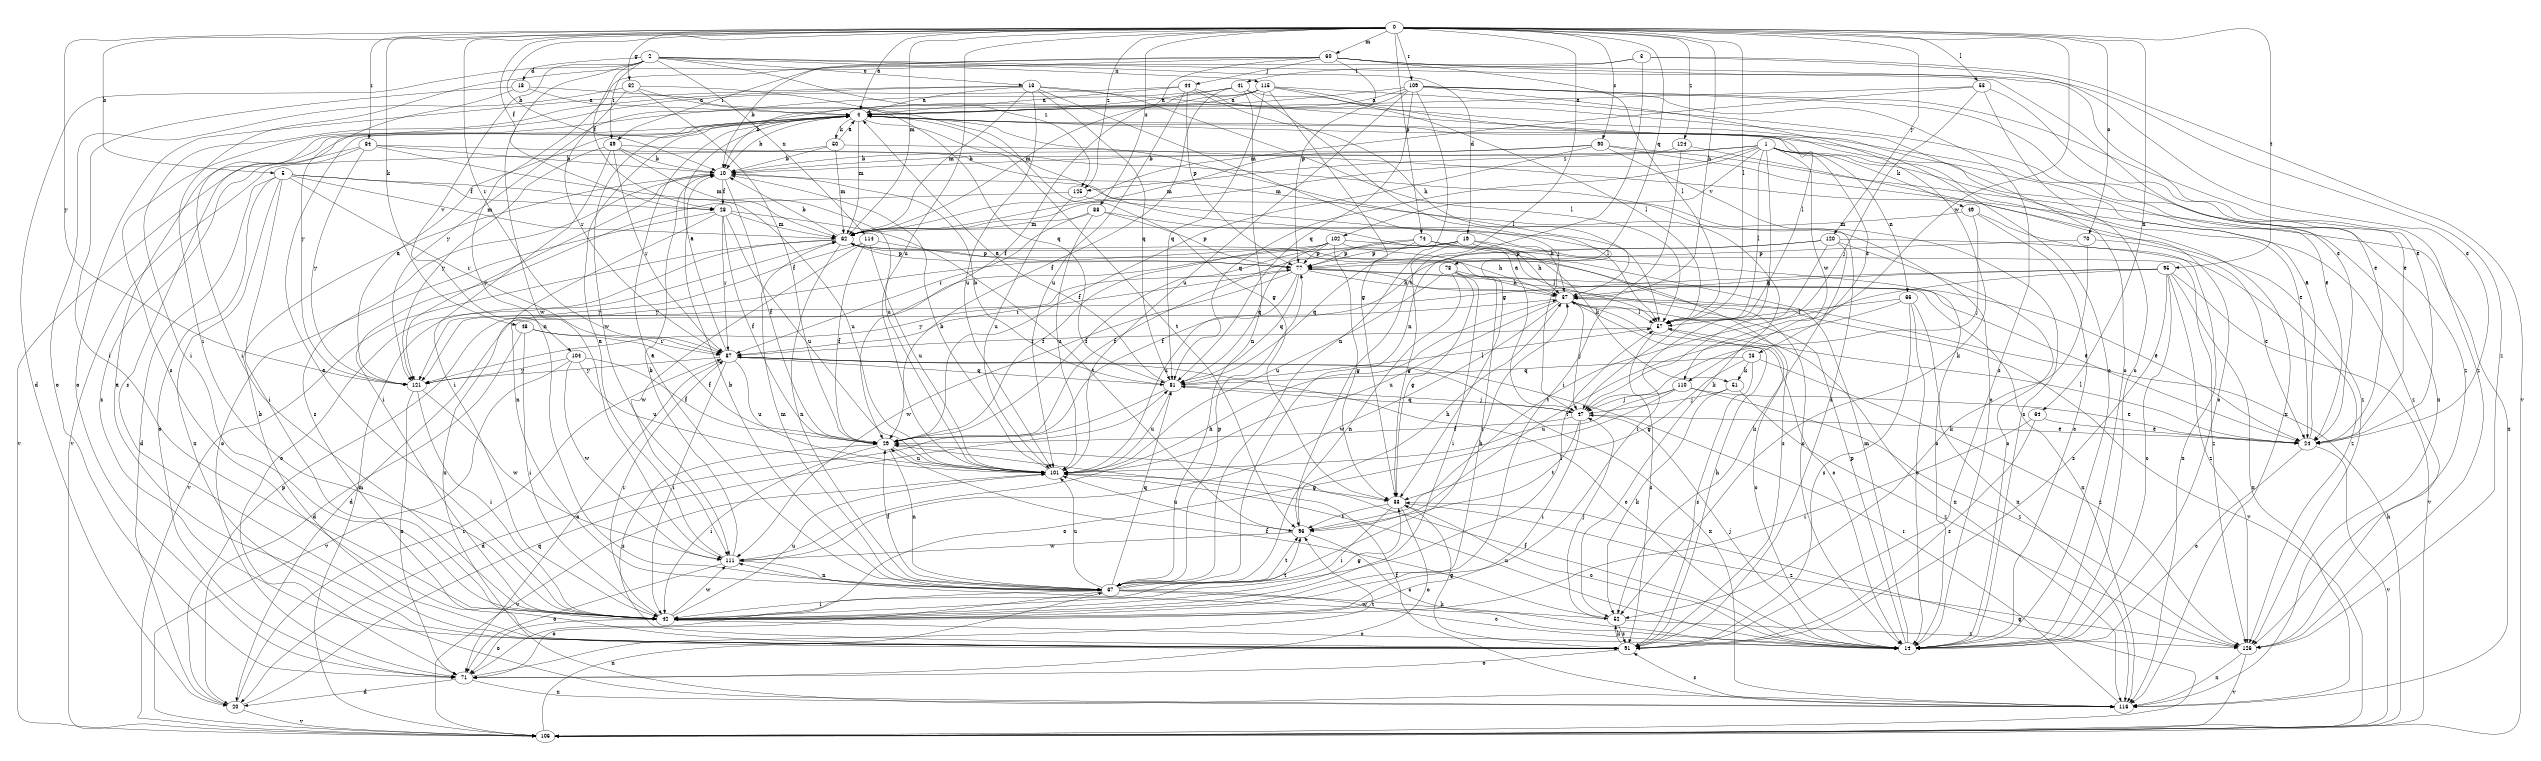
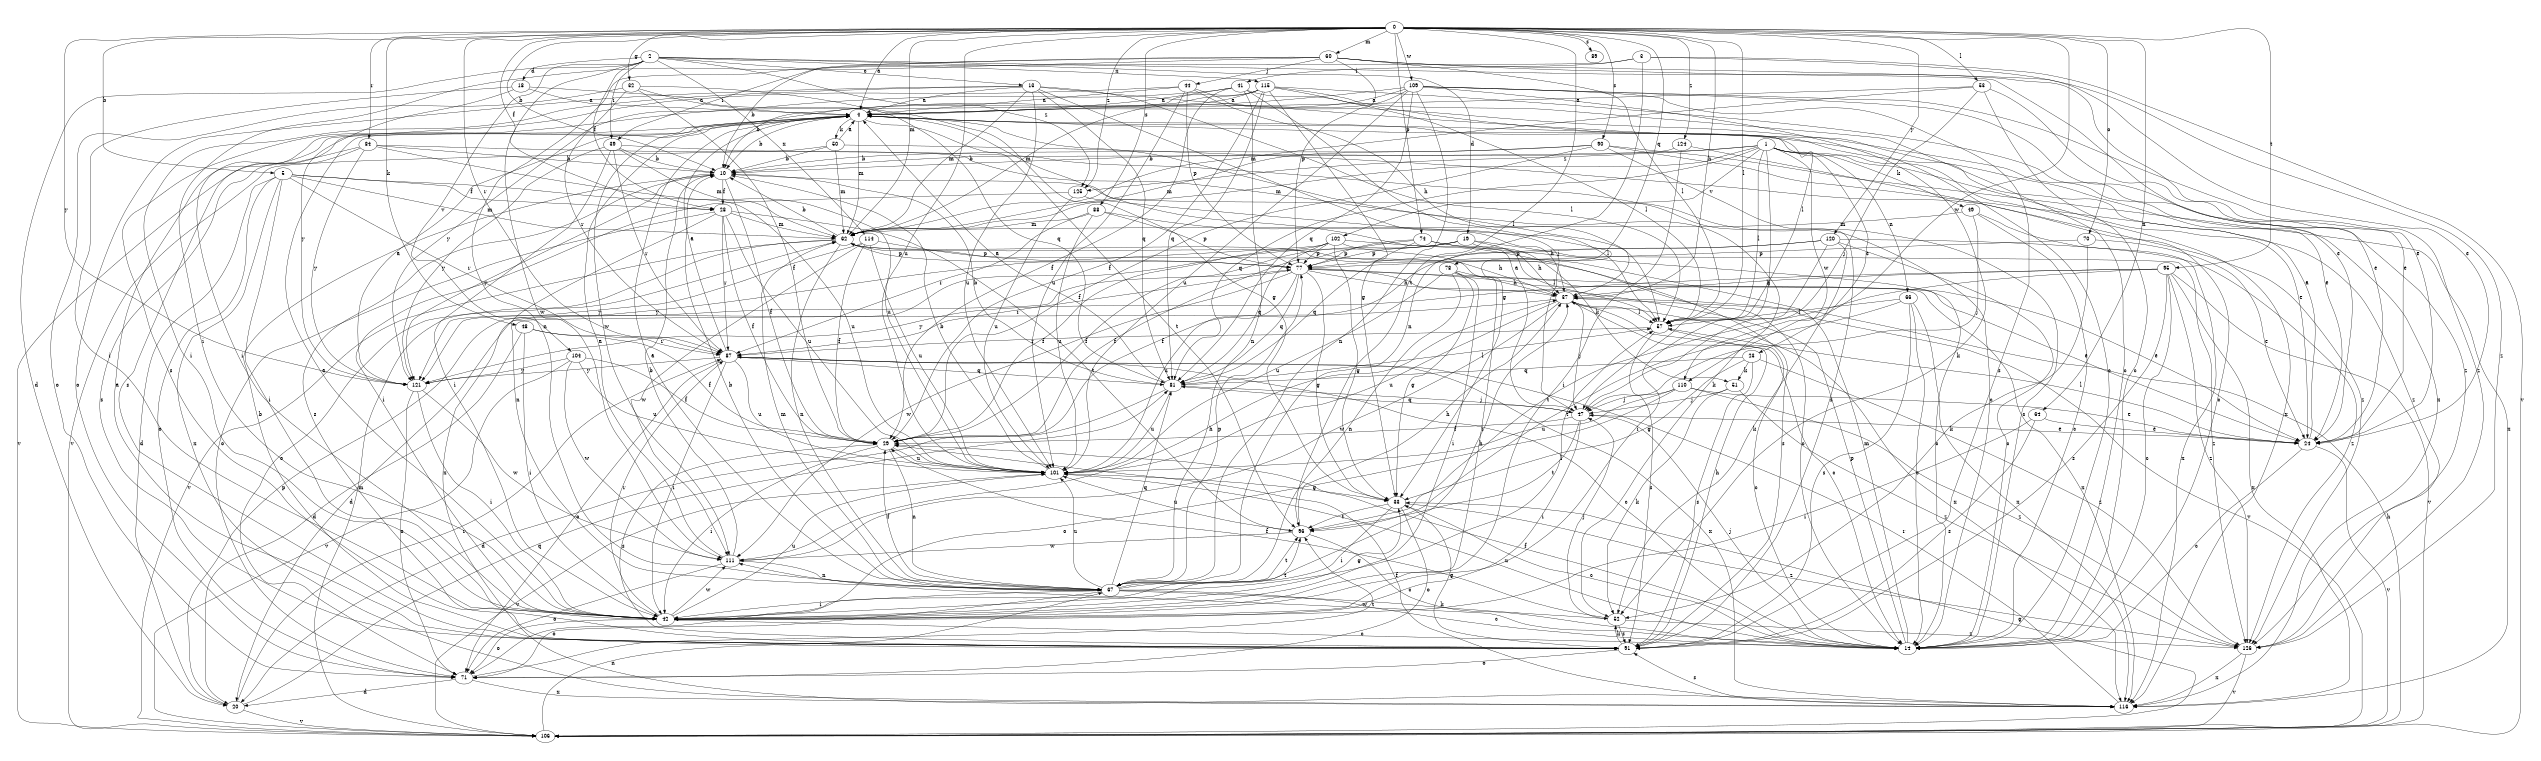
(1409, 57) -> (1409, 57)
none -> (1594, 57)
(1034, 216) -> (1095, 267)
(1412, 353) -> (1316, 385)
